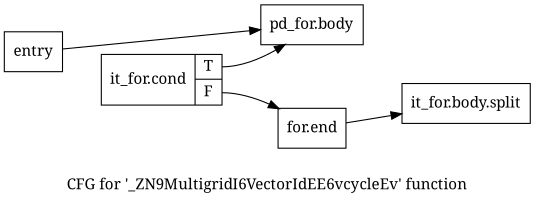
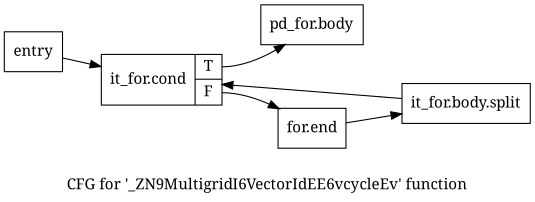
(156, 40) -> (77, 61)
none -> (317, 92)
